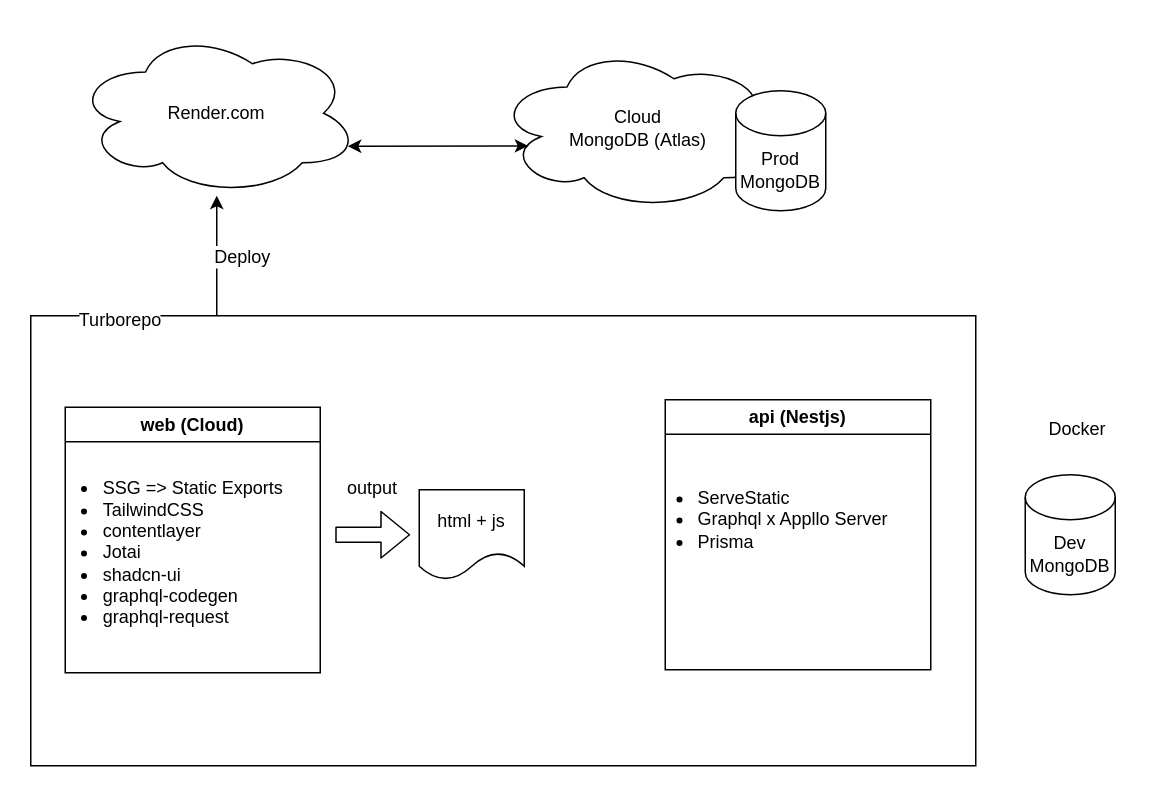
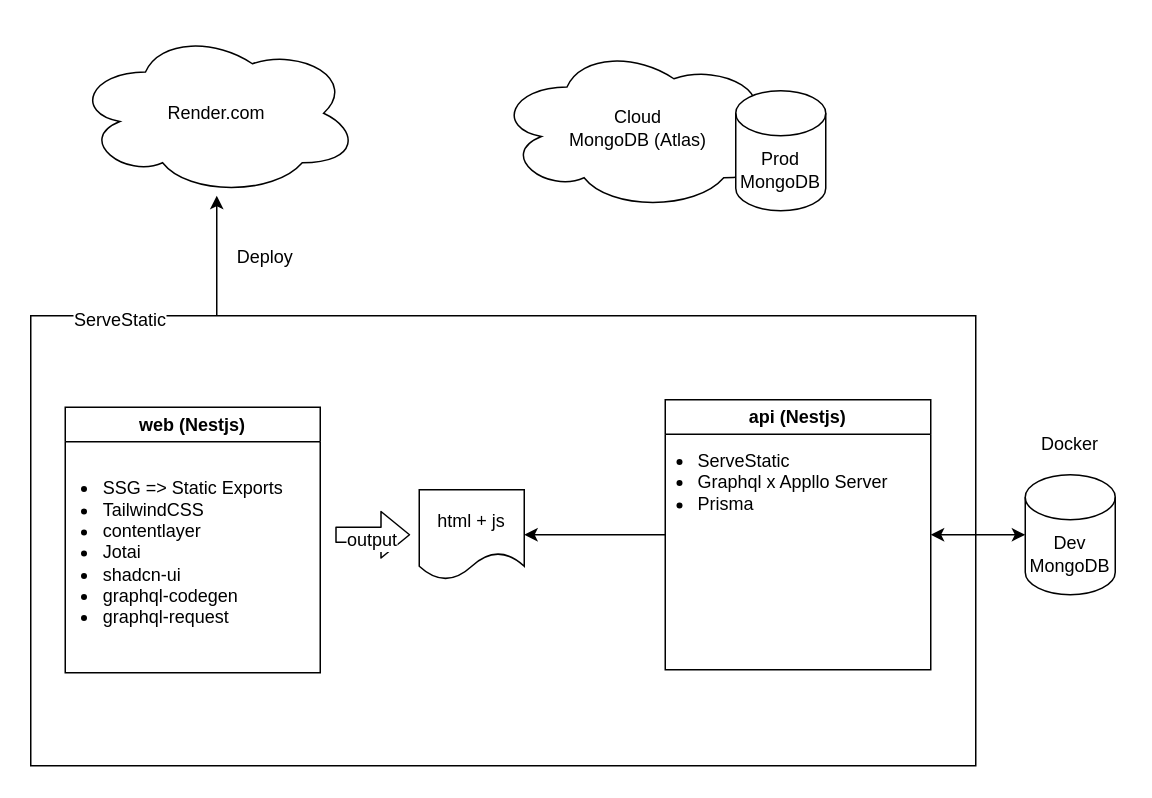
(439, 146) -> none
(243, 257) -> (266, 257)
(121, 320) -> (121, 320)
(193, 425) -> (193, 425)
(1078, 430) -> (1070, 445)
(373, 488) -> (373, 541)
(796, 520) -> (796, 482)
none -> (599, 535)
none -> (977, 535)
